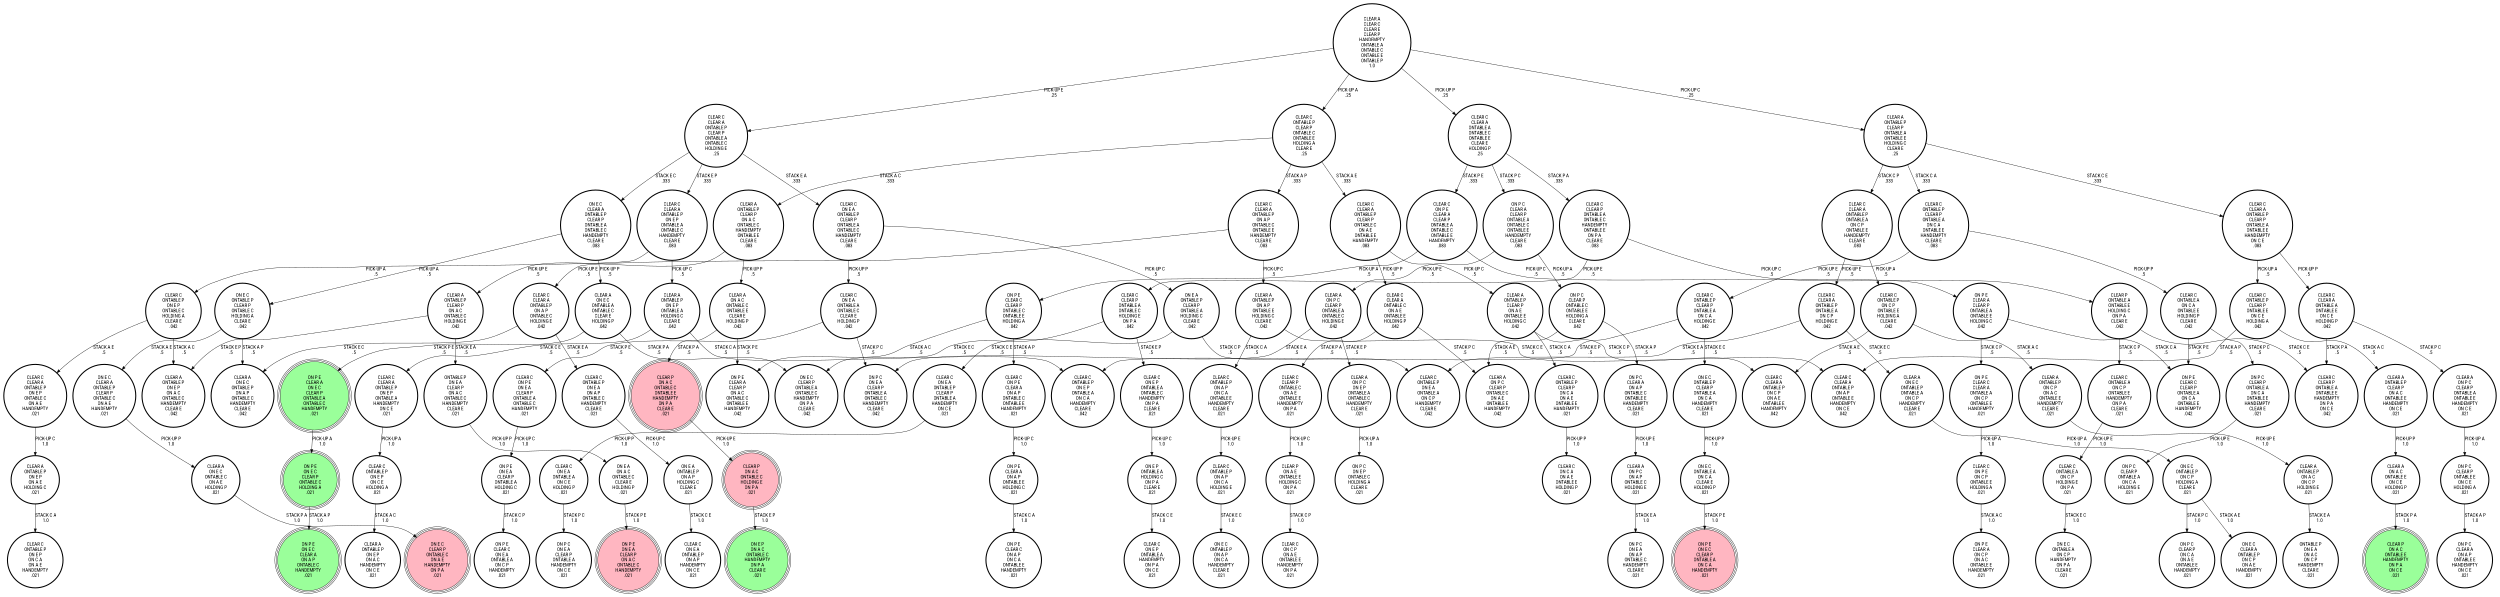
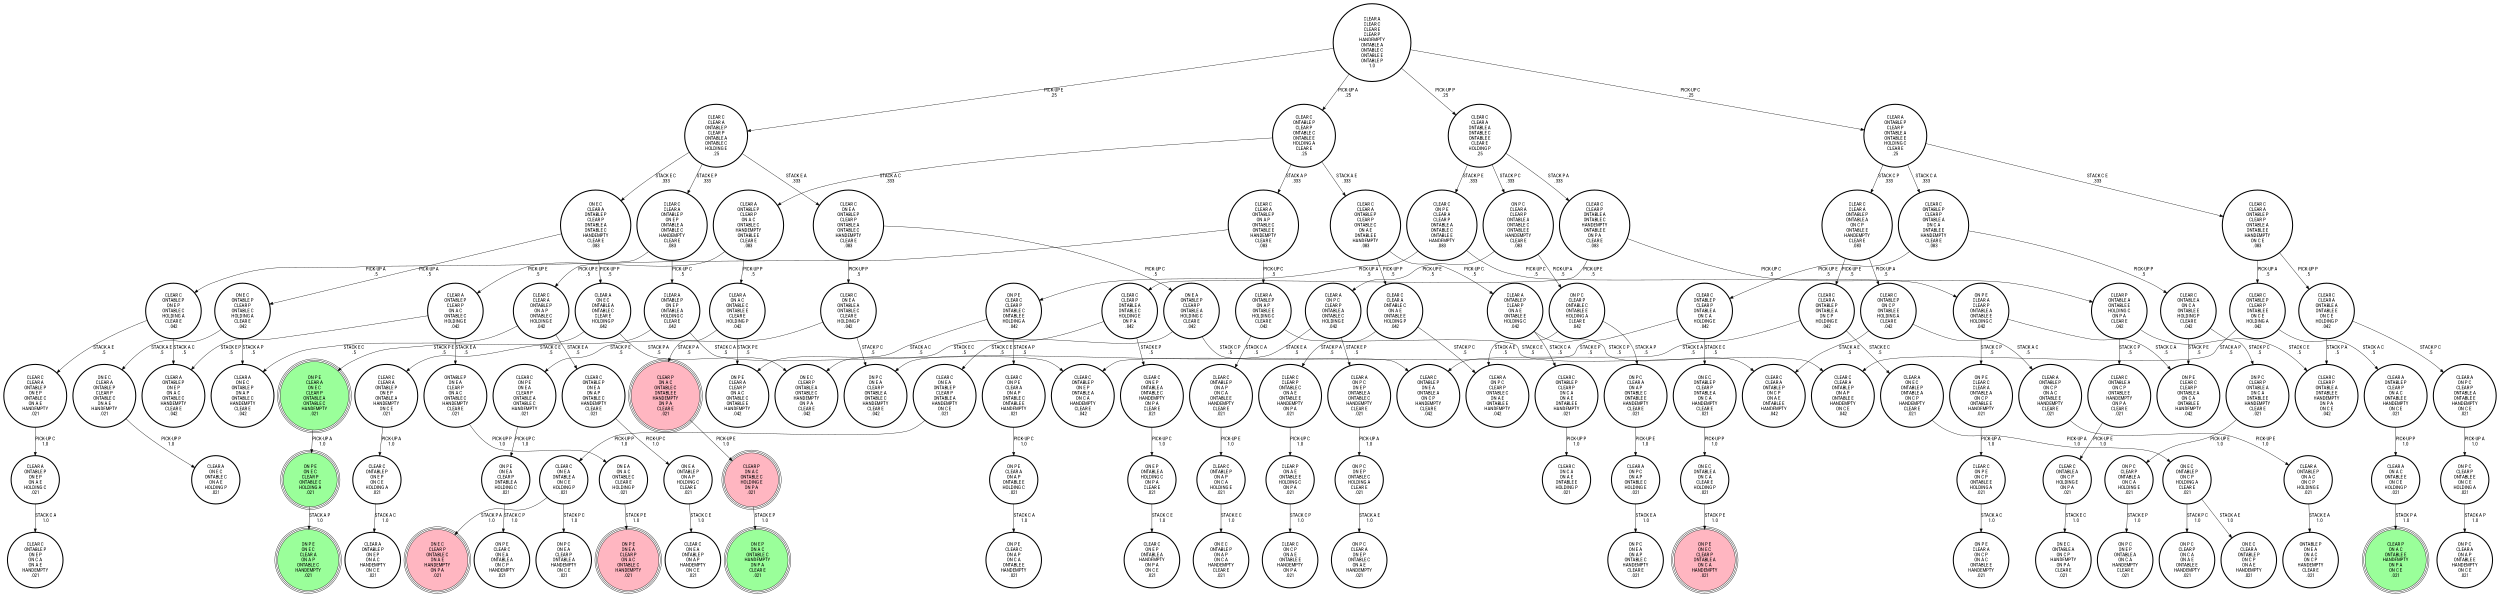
(321, 526) -> (500, 509)
none -> (1359, 560)
none -> (2125, 560)
